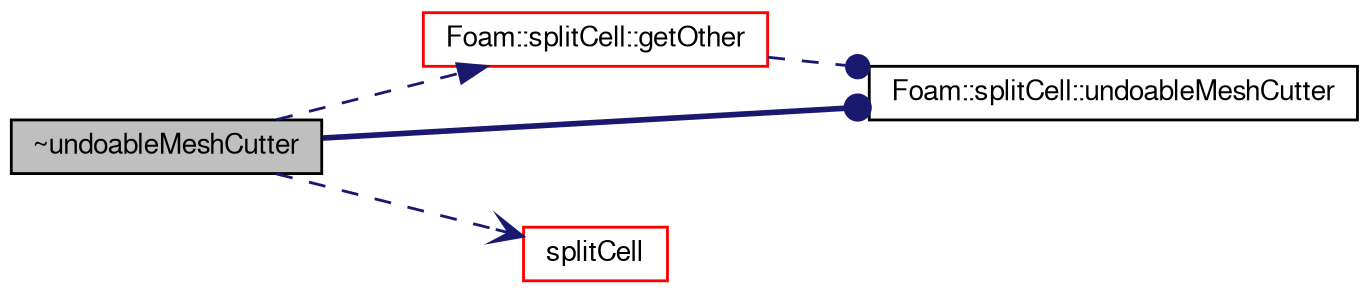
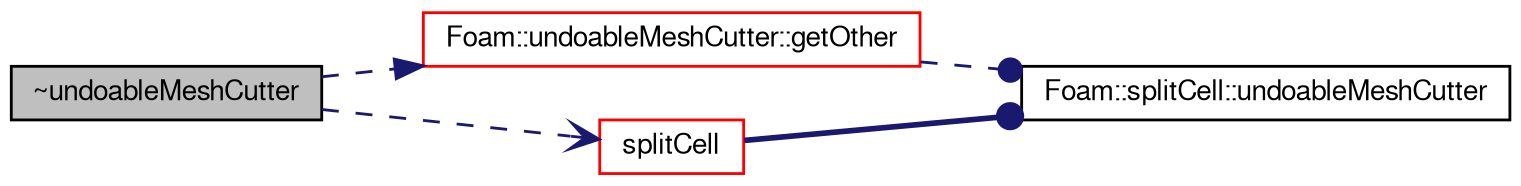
(595, 40) -> (672, 40)
(584, 123) -> (871, 129)
